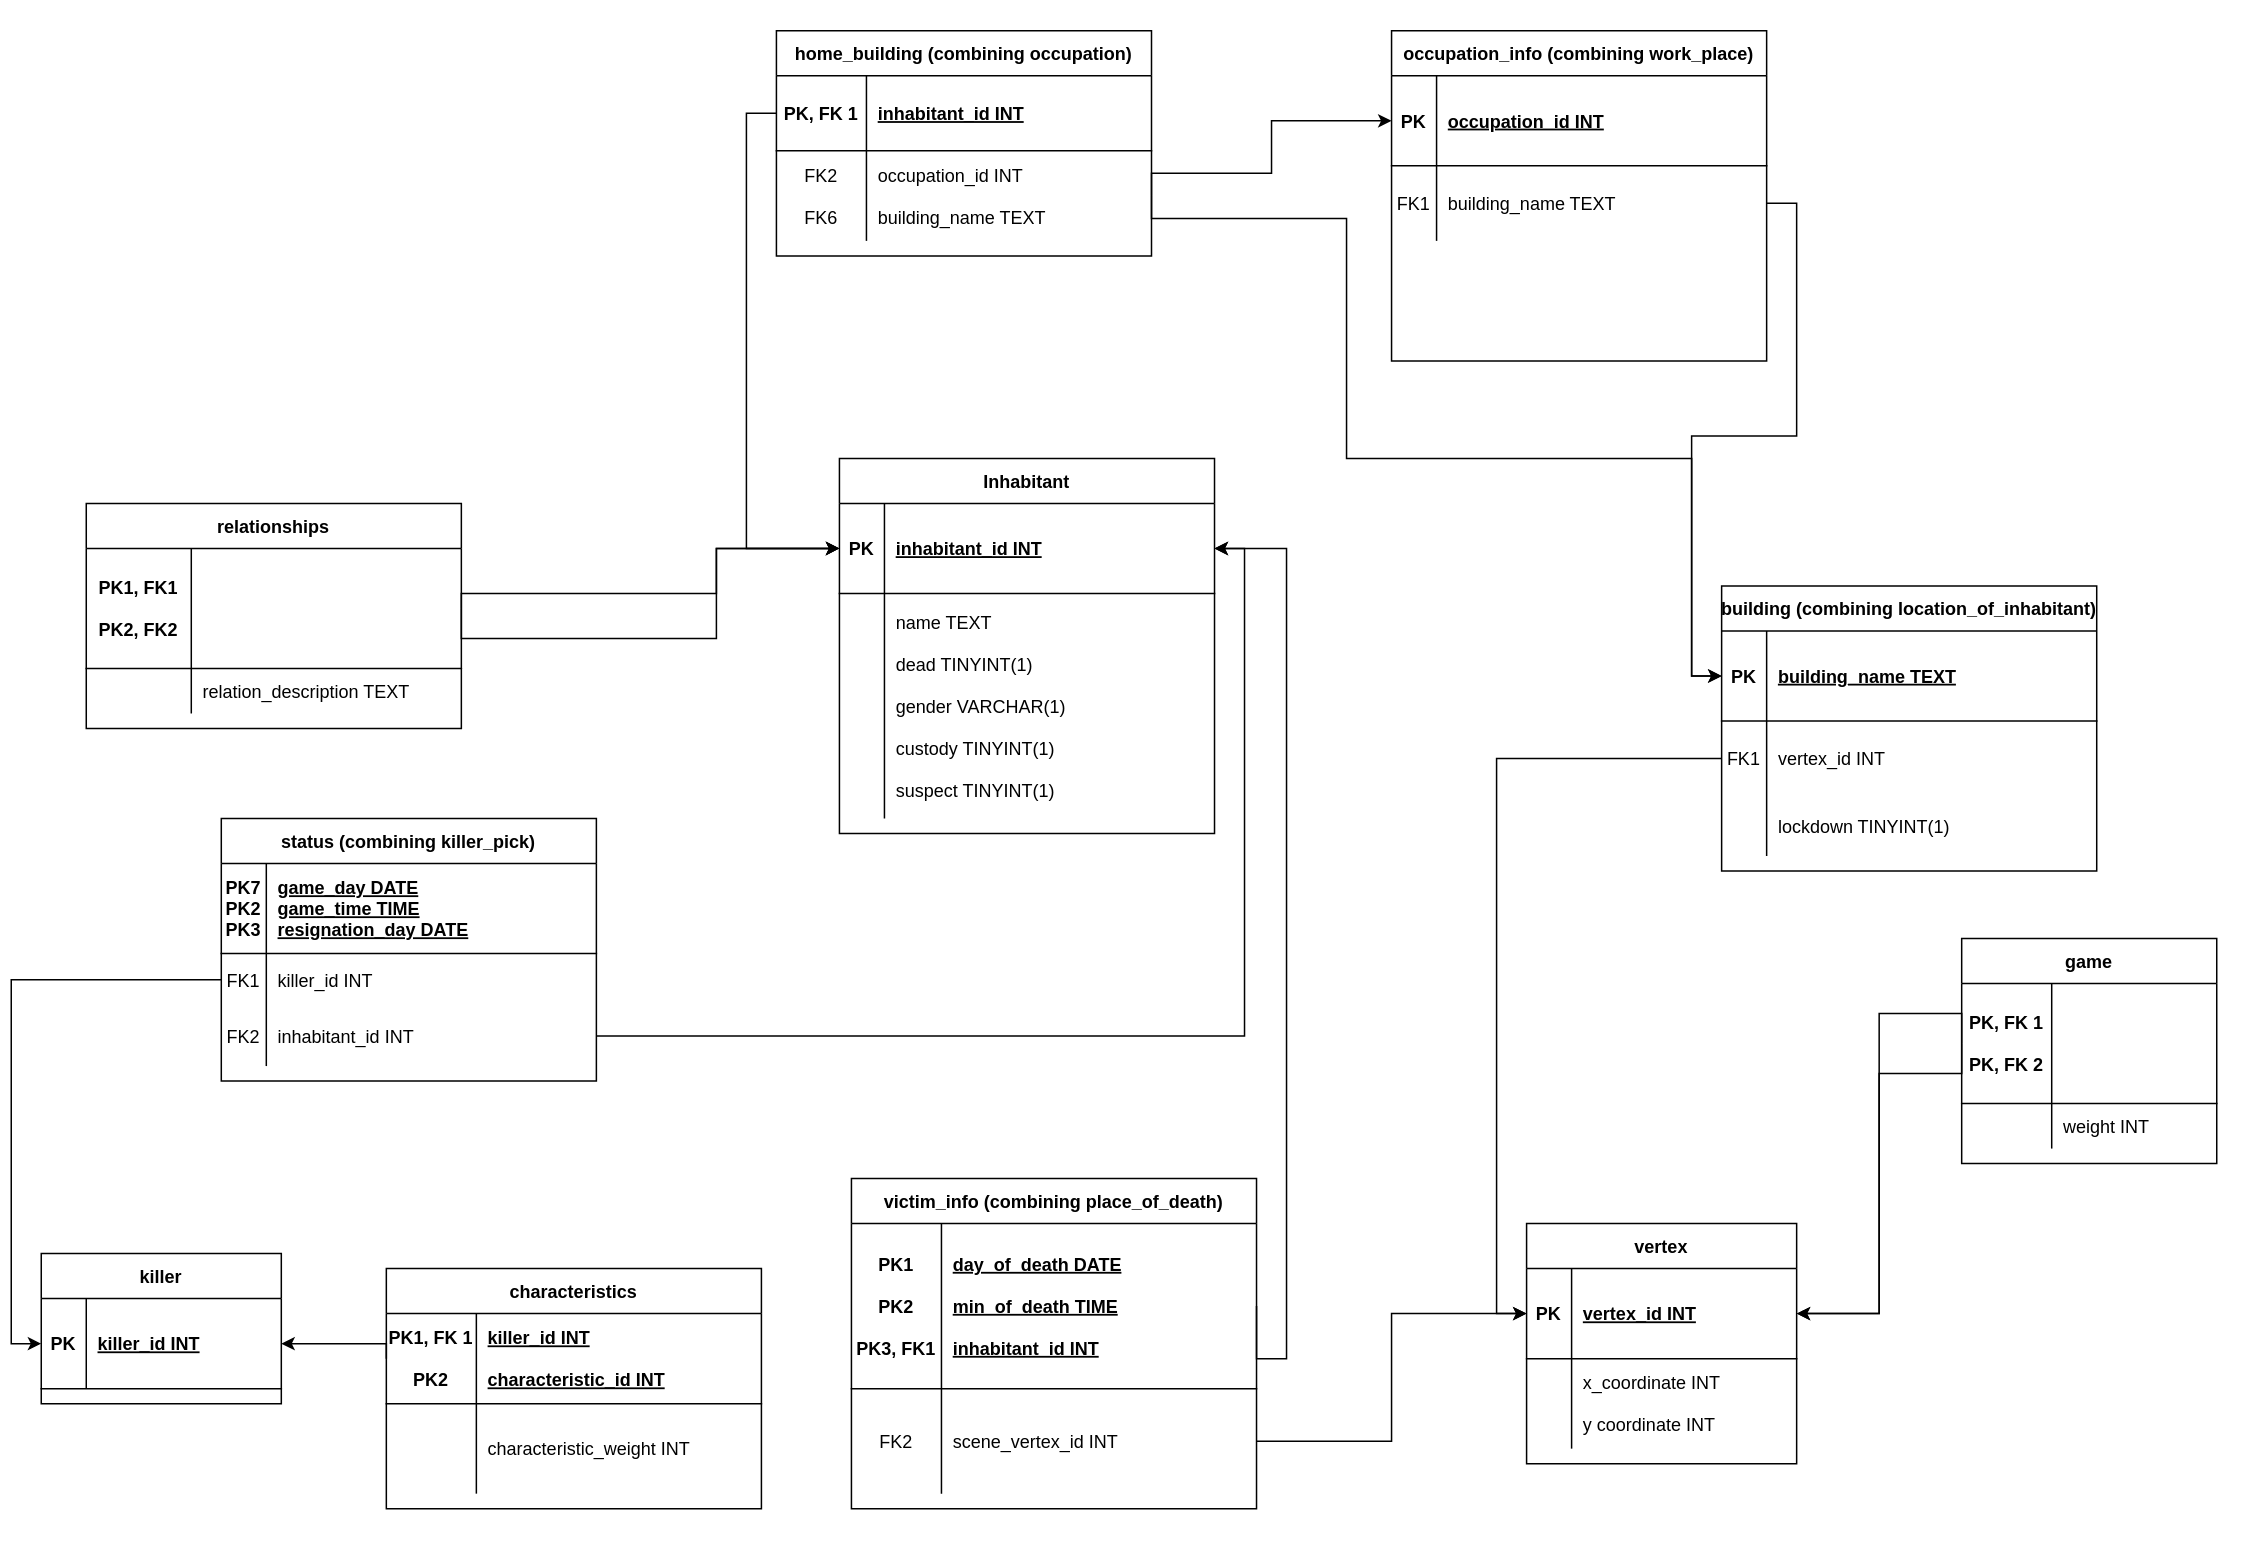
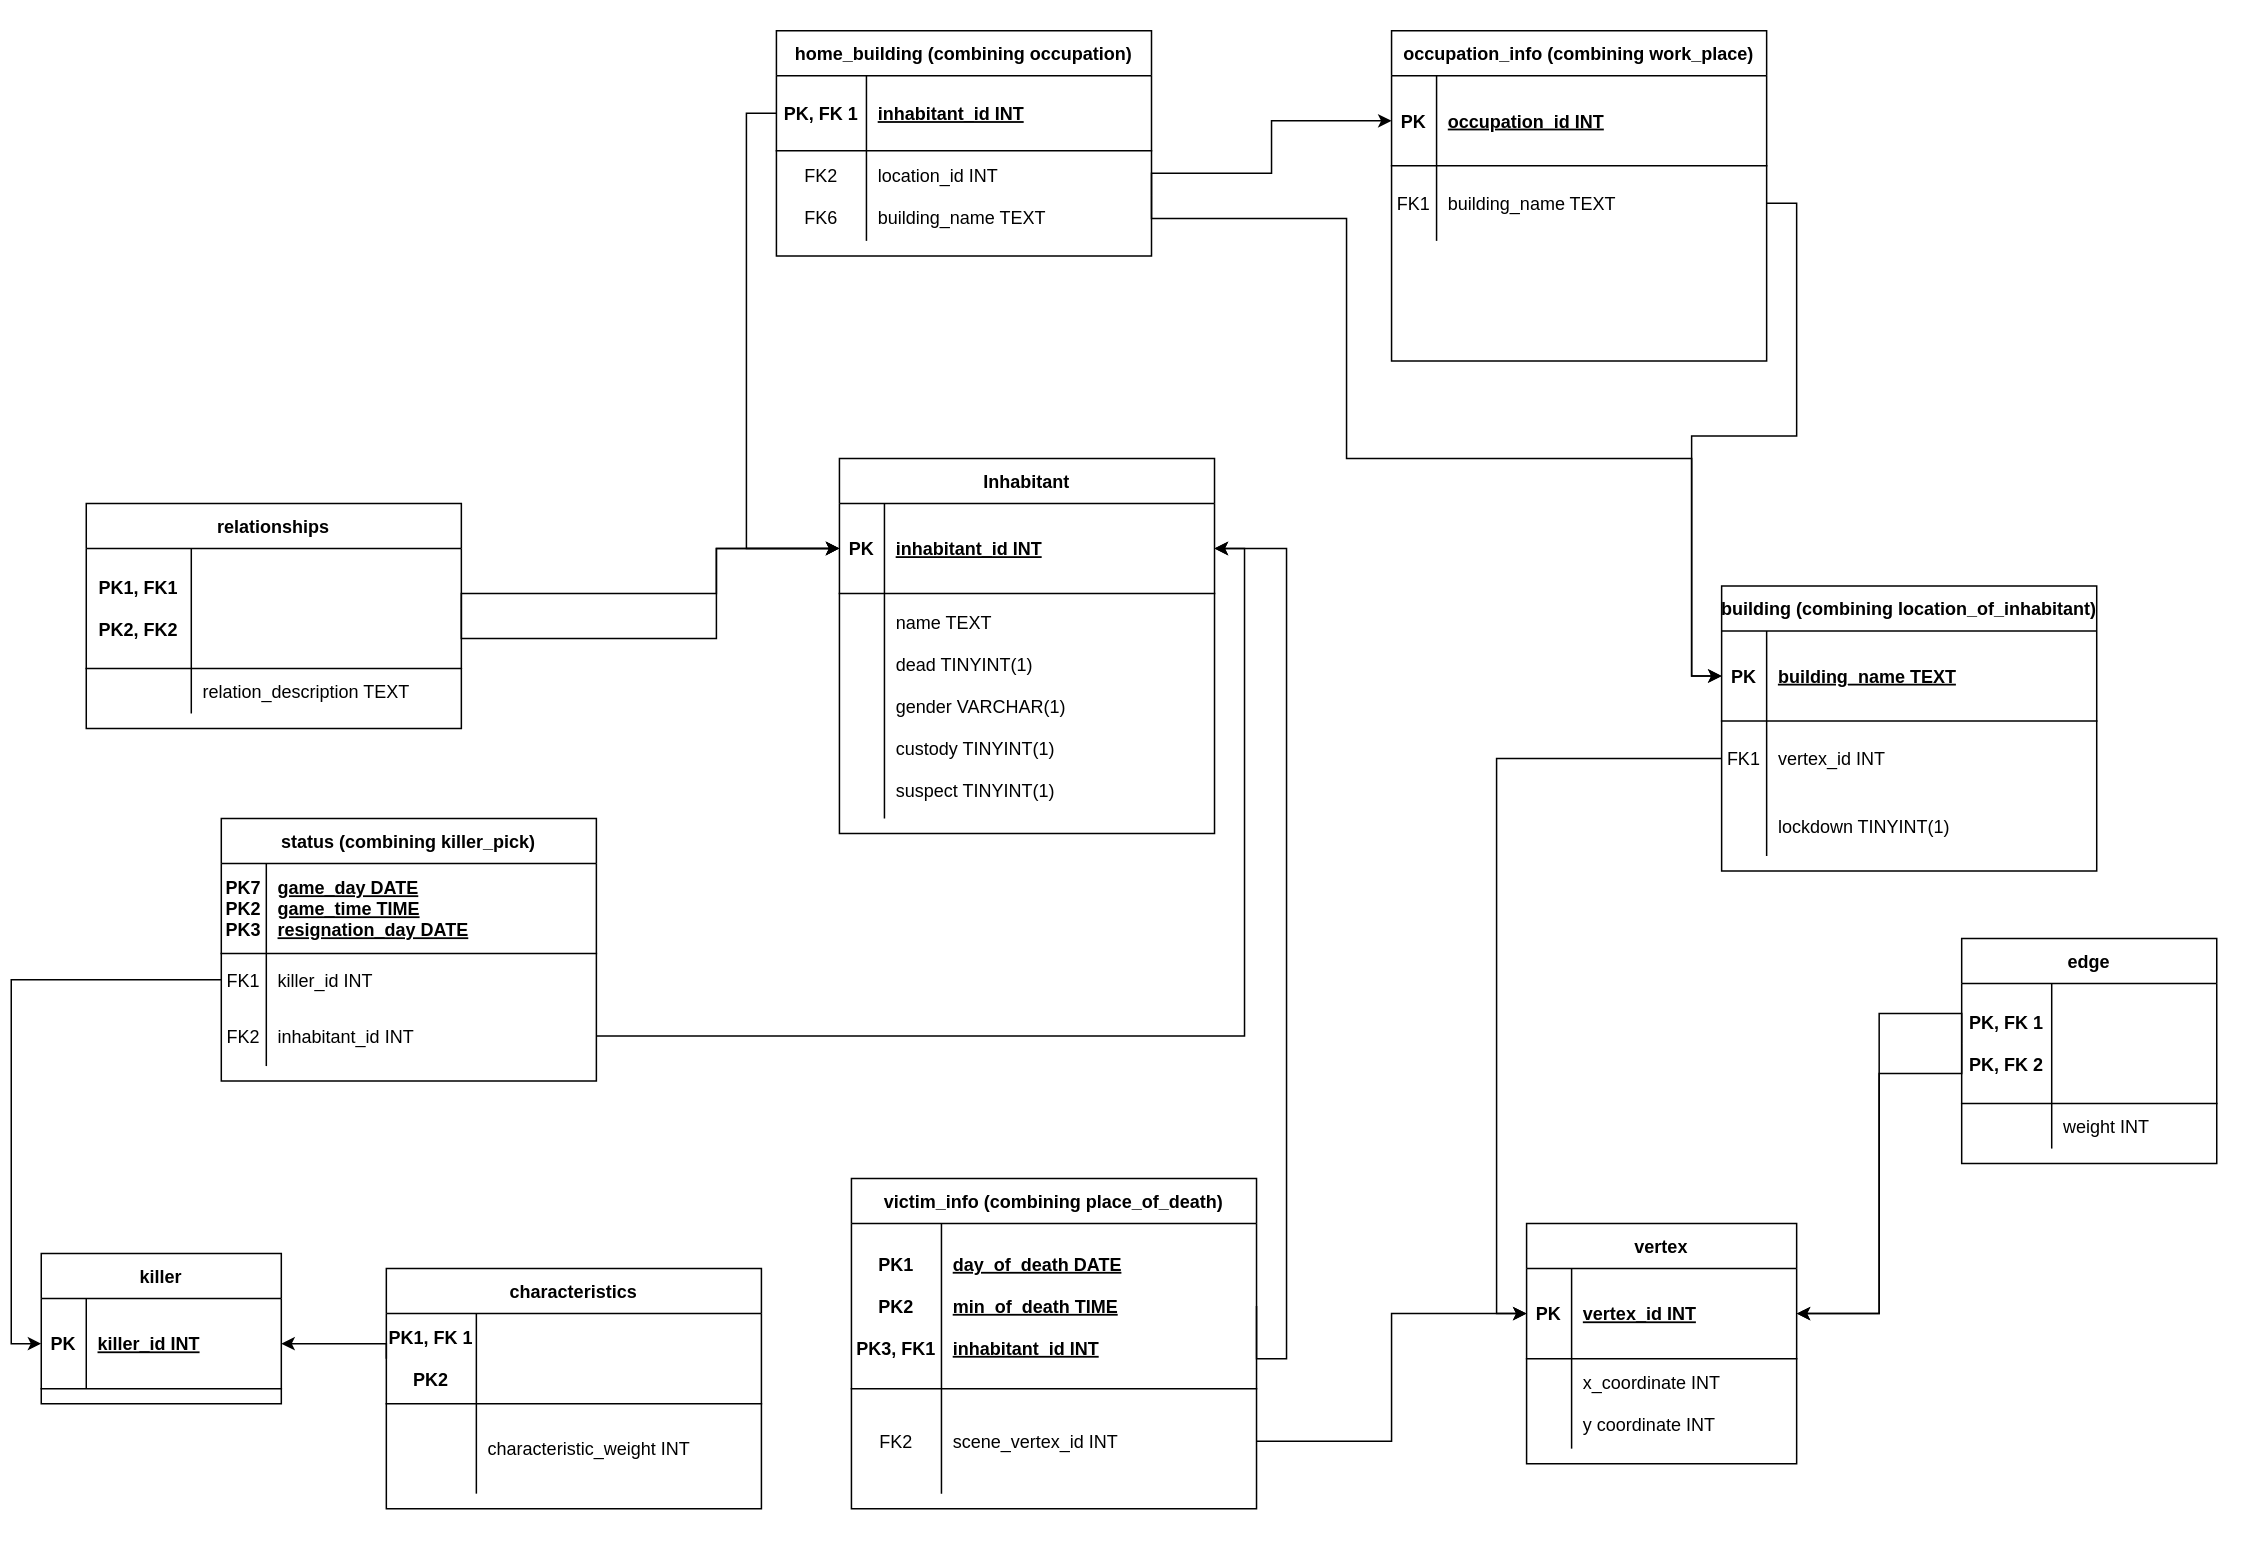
(956, 176) -> (944, 176)
(2088, 962) -> (2088, 962)
(619, 1358) -> none
